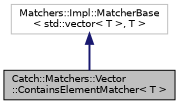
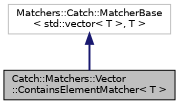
(89, 19) -> (89, 19)
